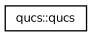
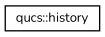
(46, 18) -> (52, 18)
